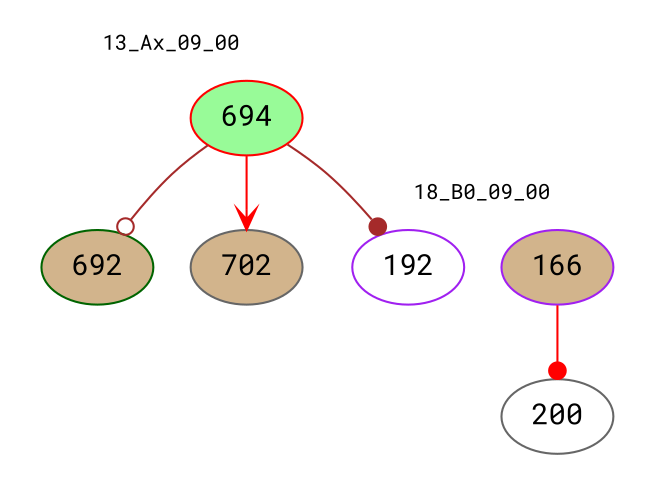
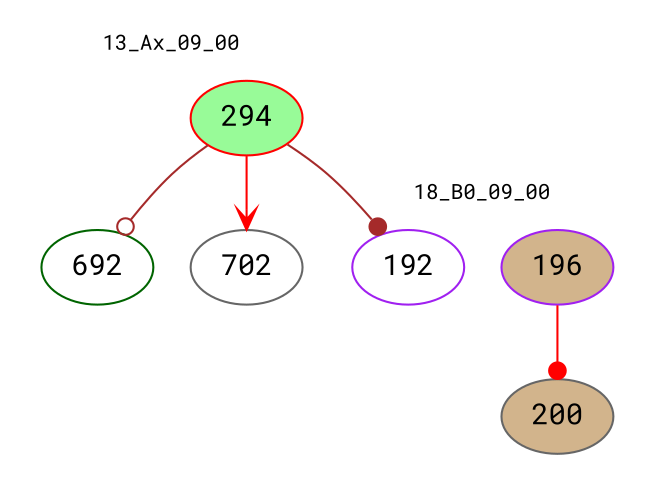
(247, 118) -> (247, 118)
(97, 267) -> (97, 267)
(247, 267) -> (247, 267)
(557, 267) -> (557, 267)
(557, 417) -> (557, 417)
